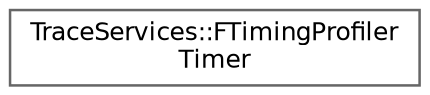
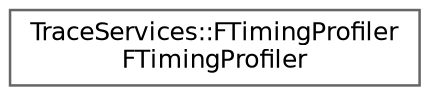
(215, 48) -> (215, 48)
